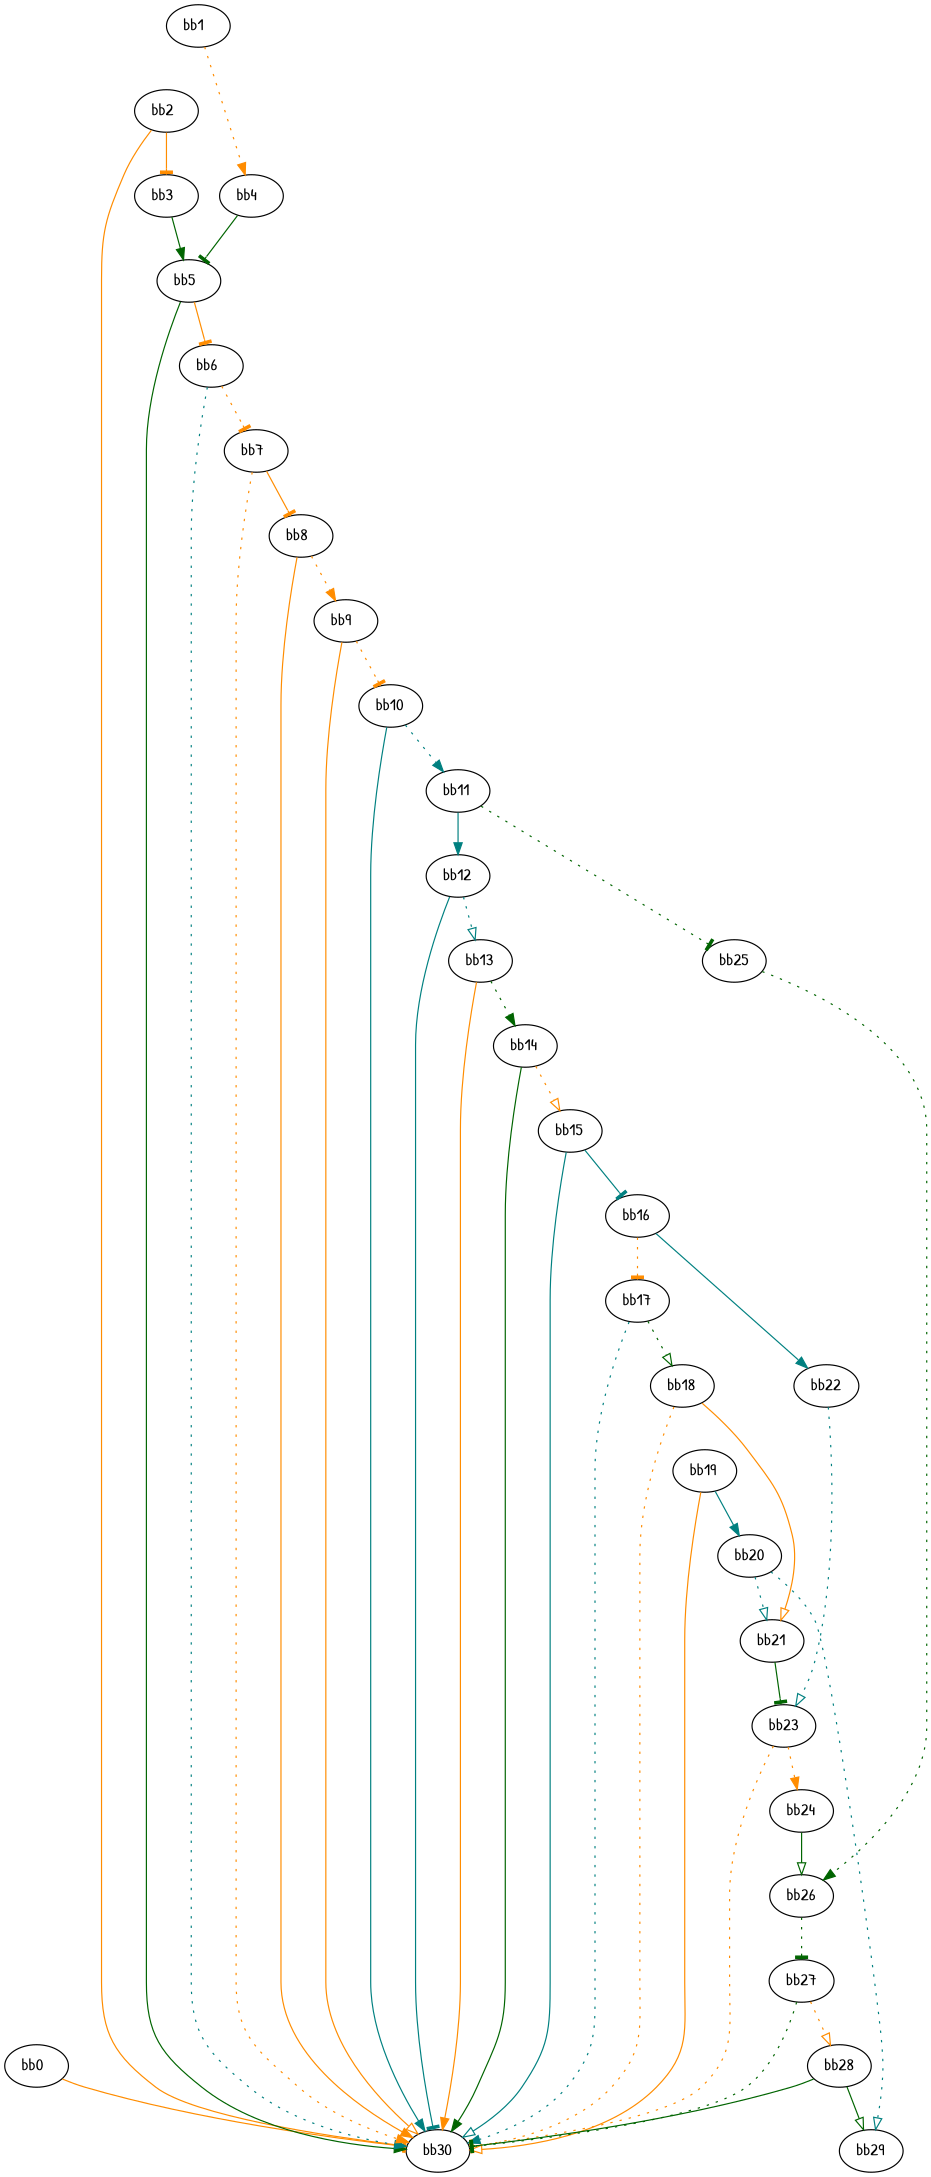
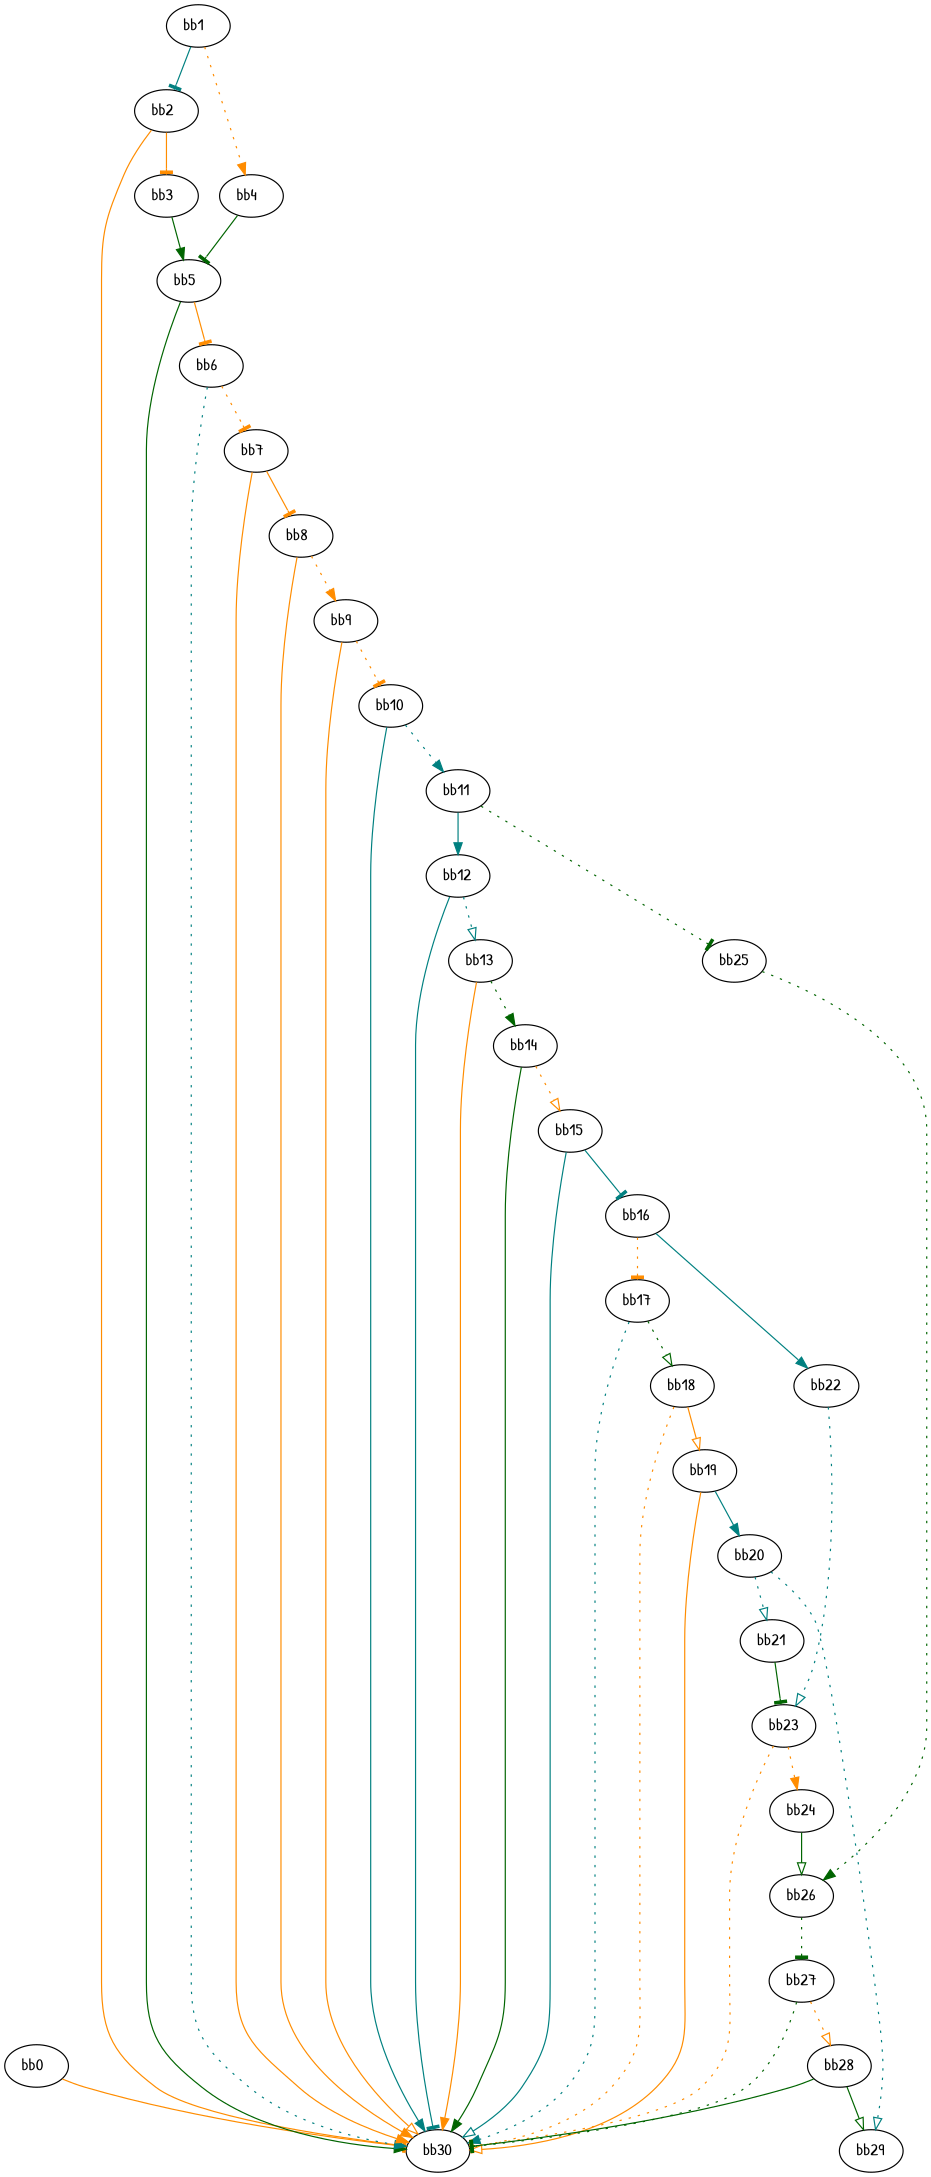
none -> (184, 65)
(236, 1346) -> (236, 1346)
(778, 1494) -> (692, 1423)
